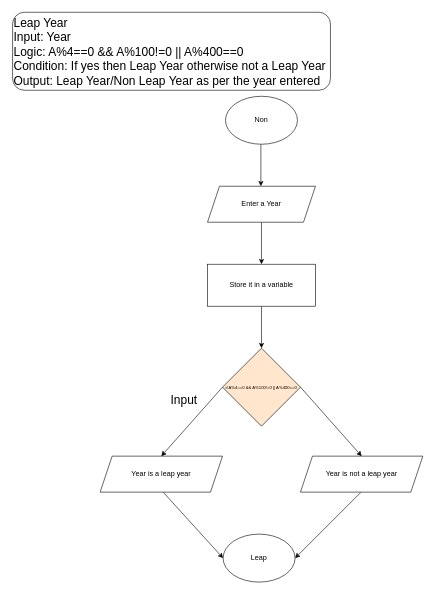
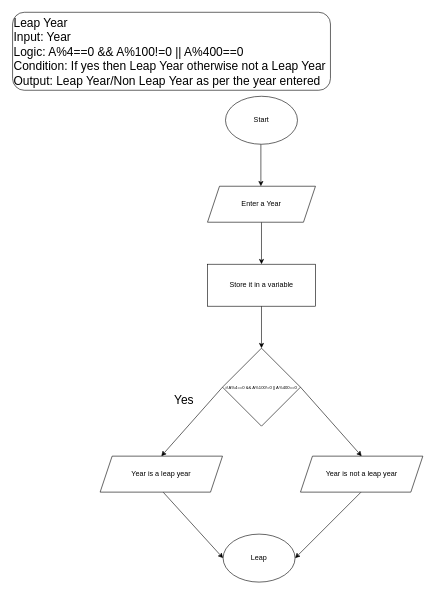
(261, 120) -> (261, 120)
(261, 387) -> (261, 387)
(184, 399) -> (184, 399)
